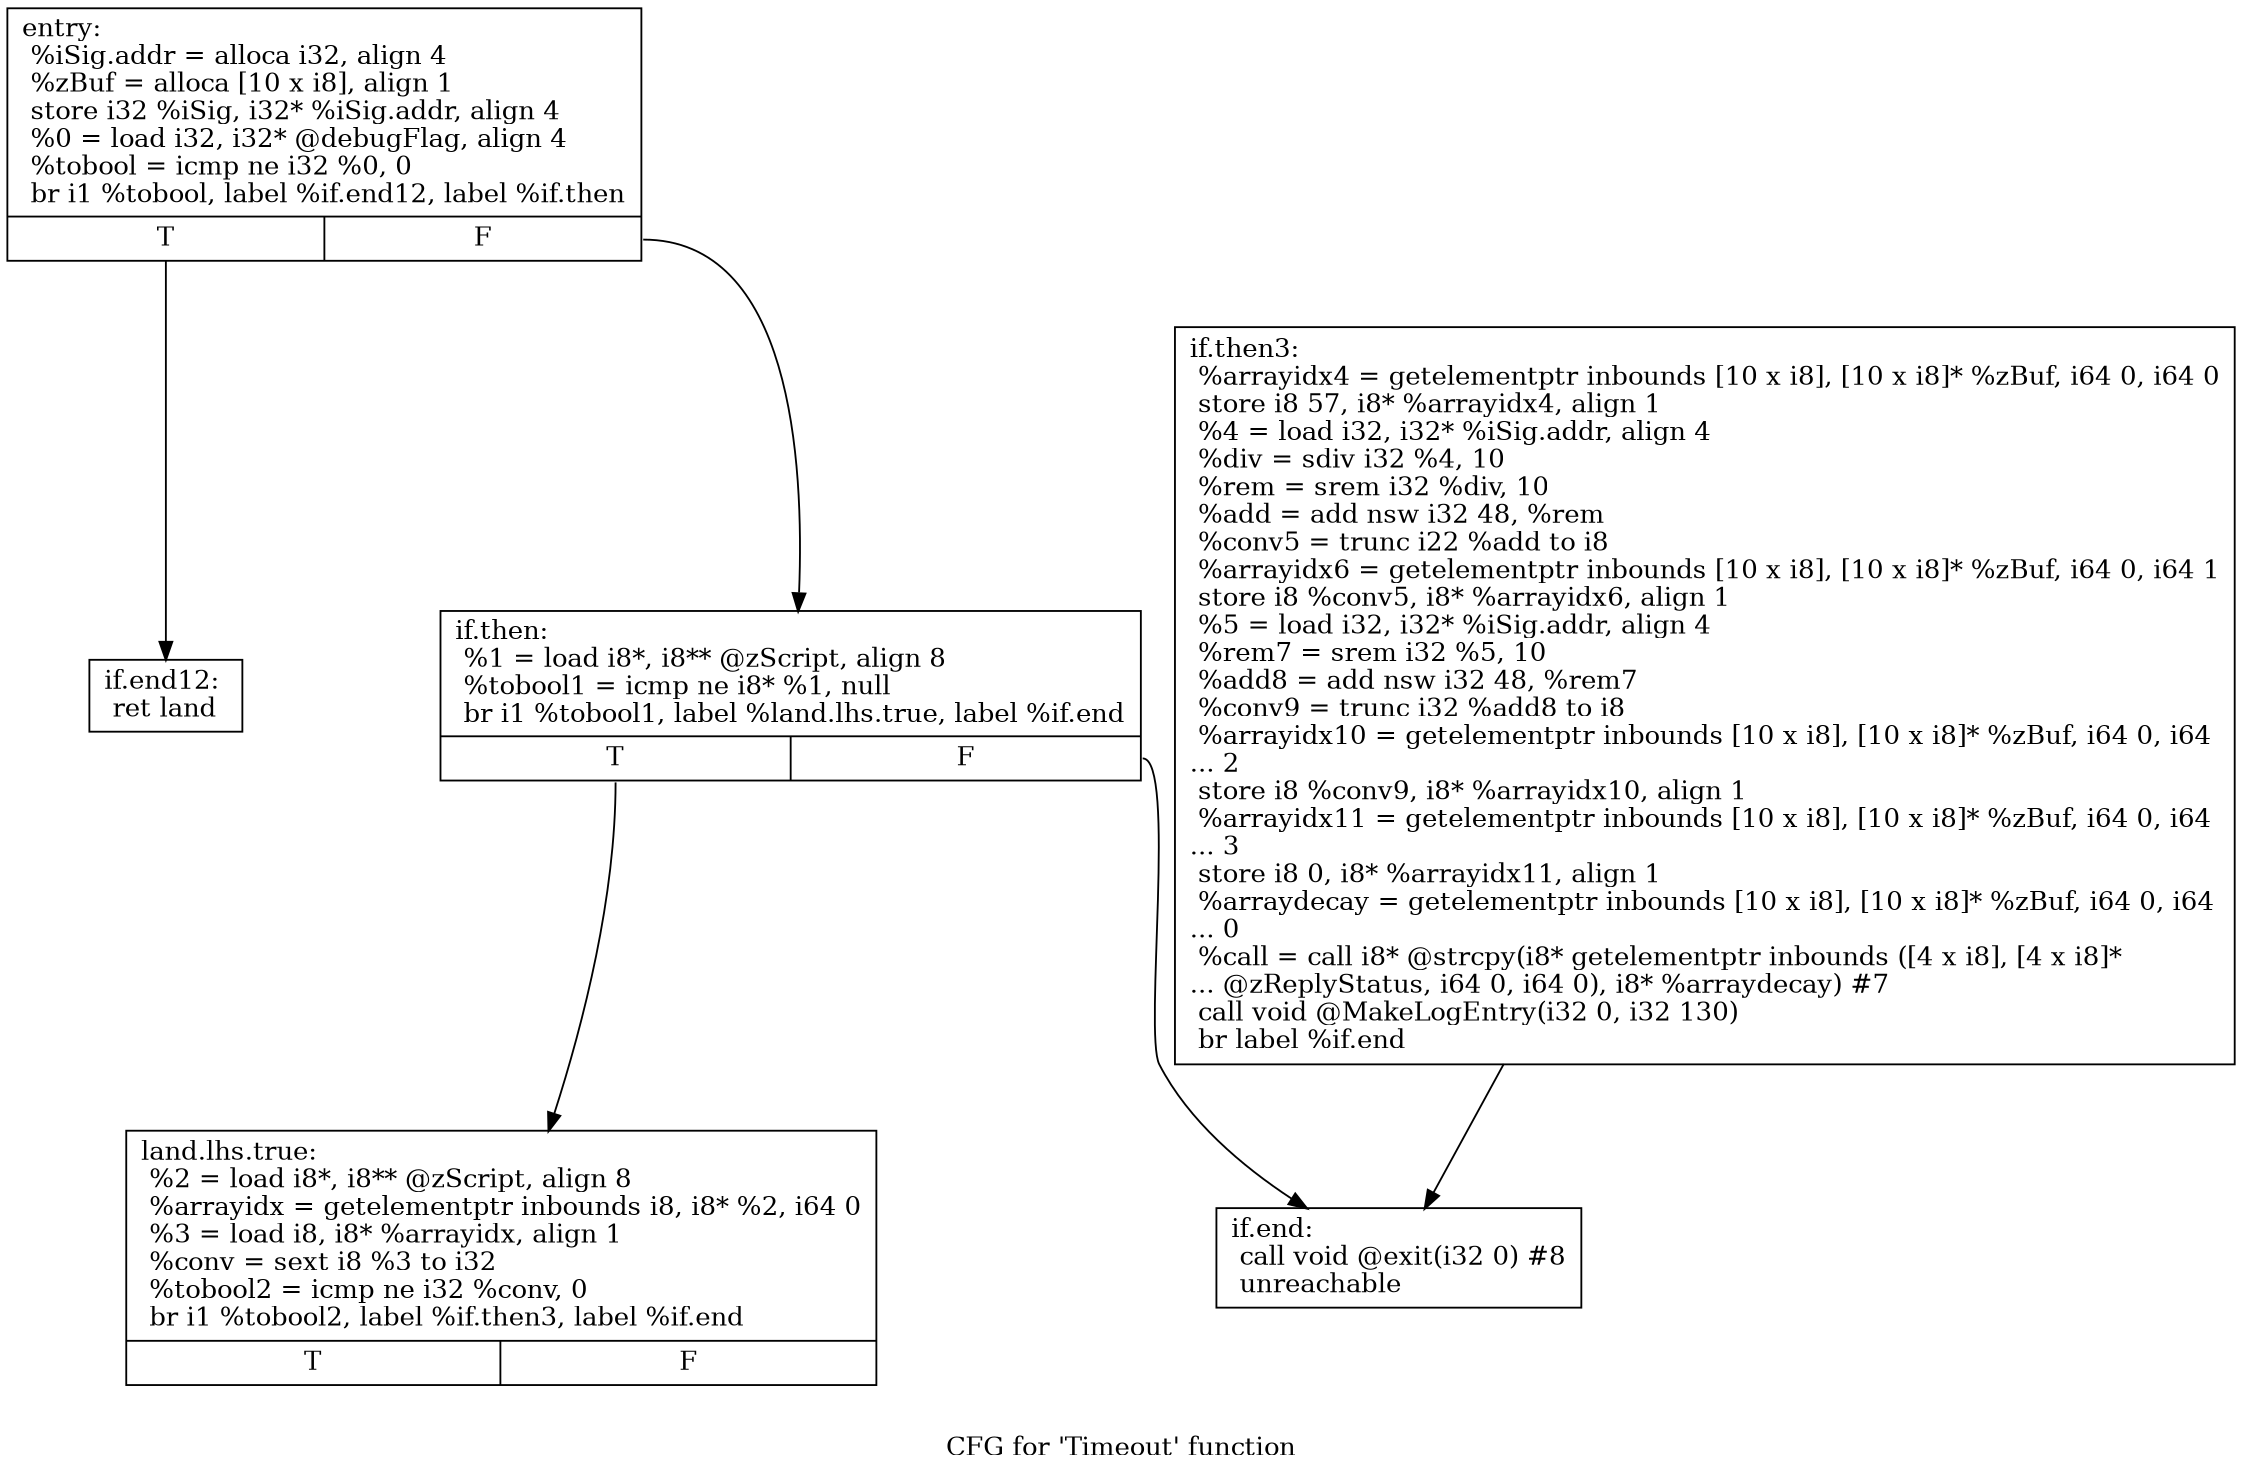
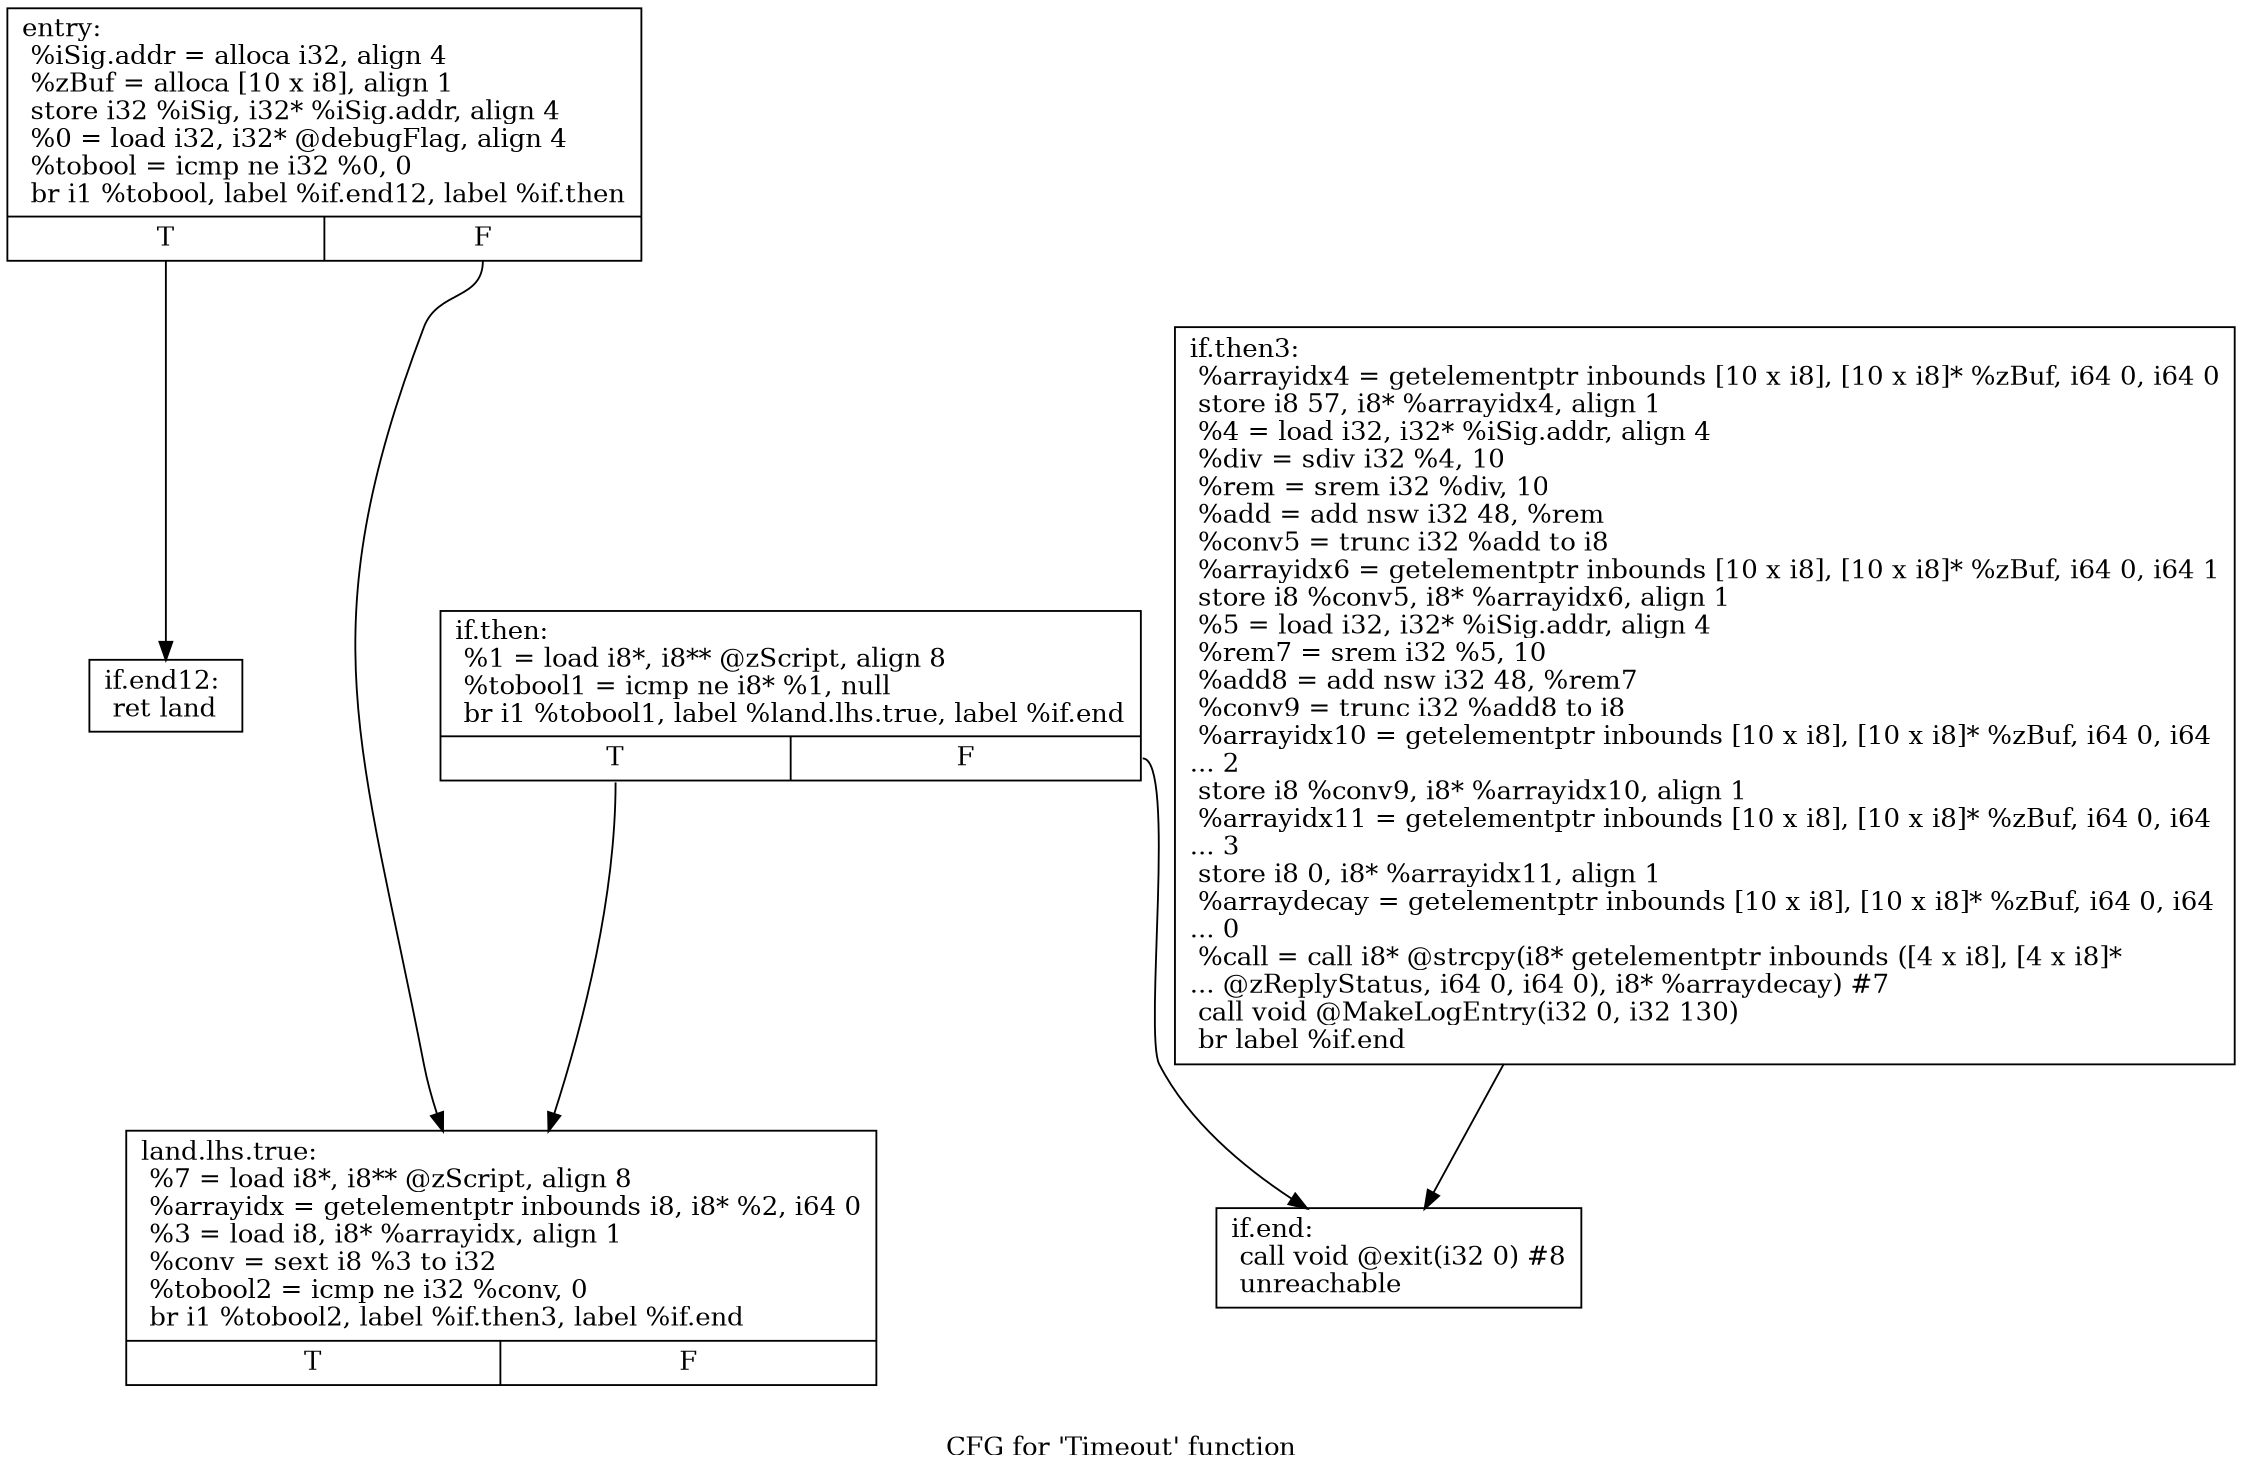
(782, 380) -> (357, 673)
(1400, 543) -> (1400, 543)
(387, 1180) -> (387, 1180)
